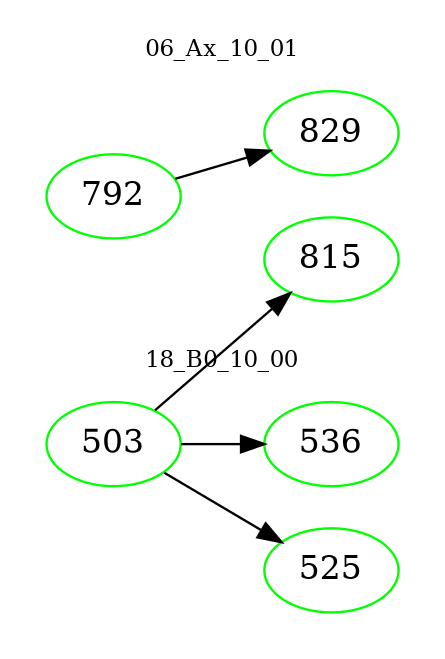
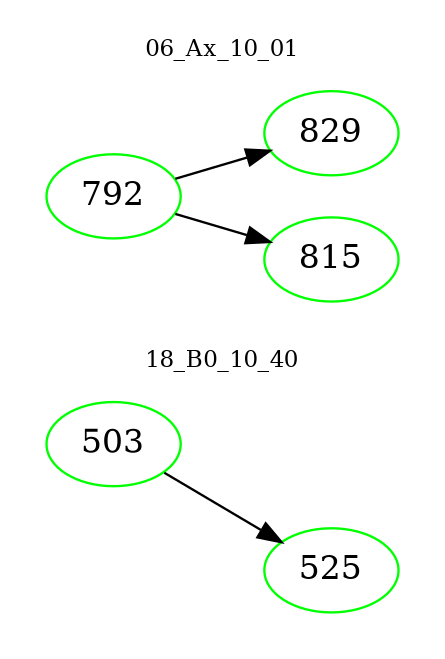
(214, 360) -> (211, 225)
(223, 361) -> (223, 361)
(331, 444) -> none
